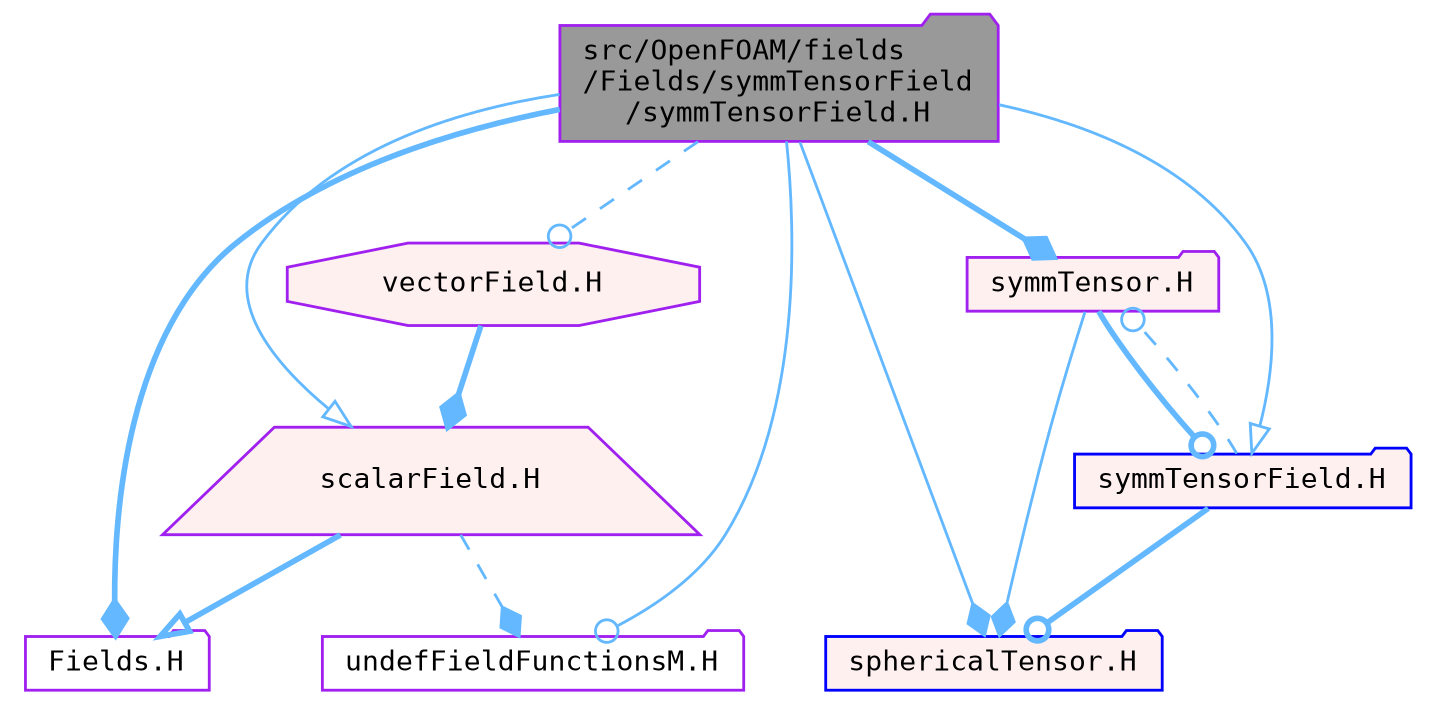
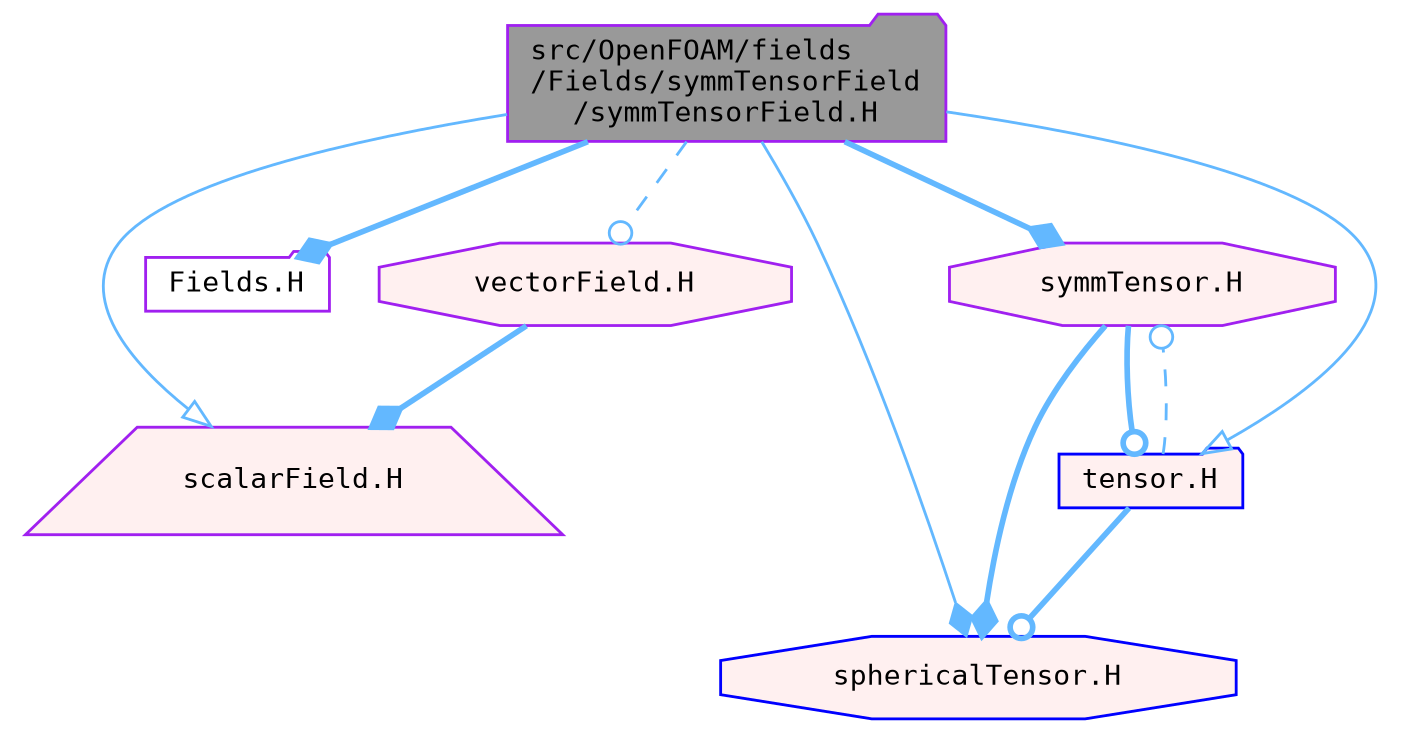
(1093, 284) -> (1142, 284)
(1043, 456) -> (1024, 454)
(1243, 481) -> (1151, 481)
(263, 579) -> none
(533, 663) -> none
(994, 663) -> (978, 678)
